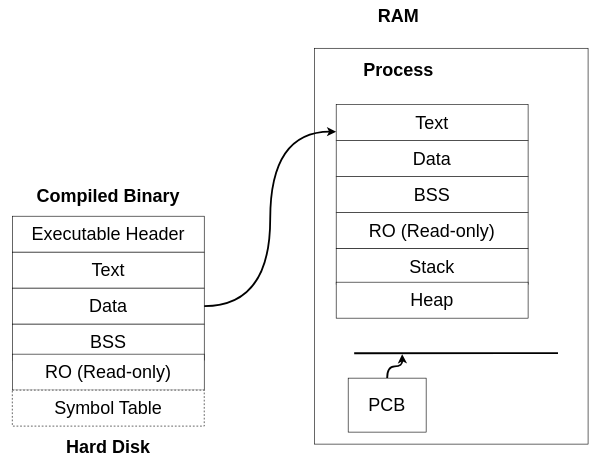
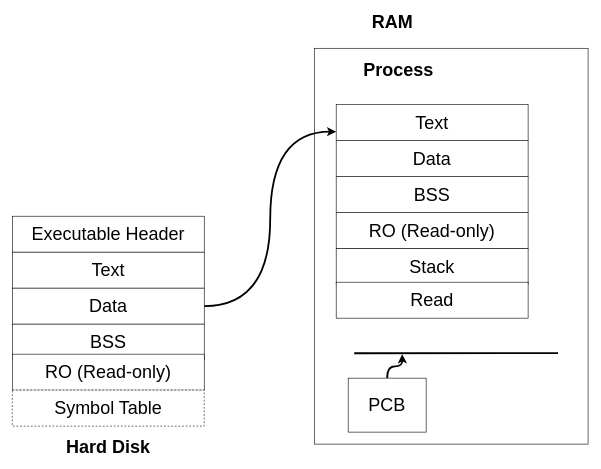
(399, 15) -> (393, 21)
(108, 195) -> none
(432, 300) -> (432, 300)
